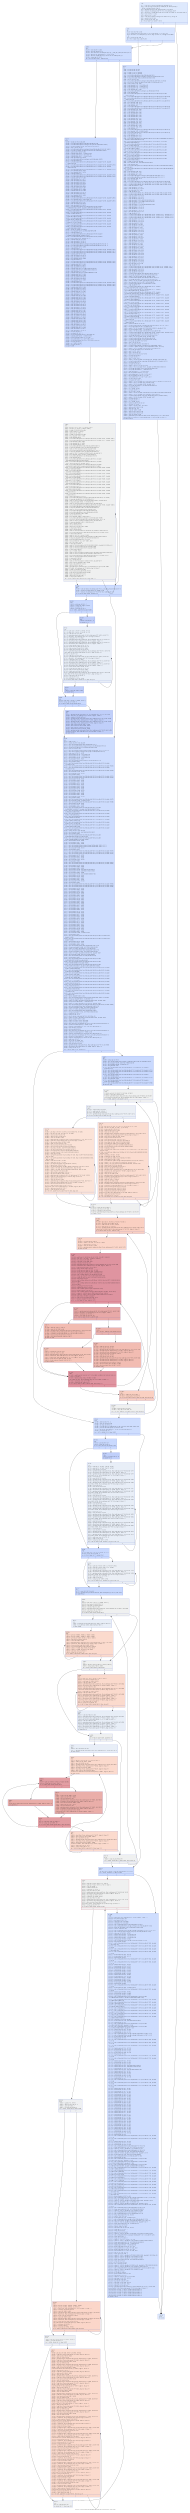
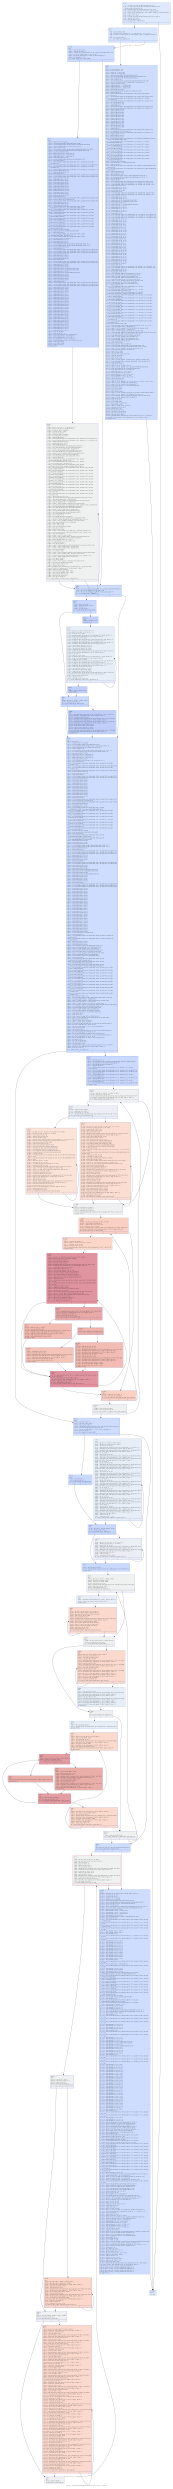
(111, 1456) -> none
